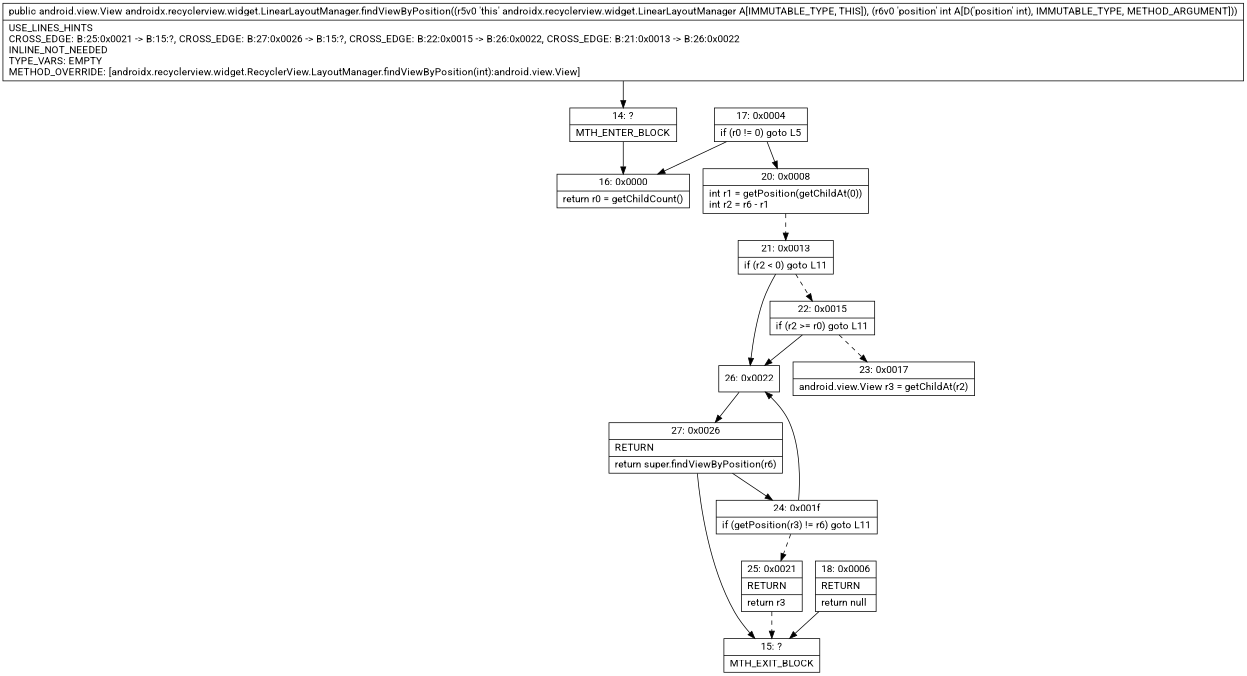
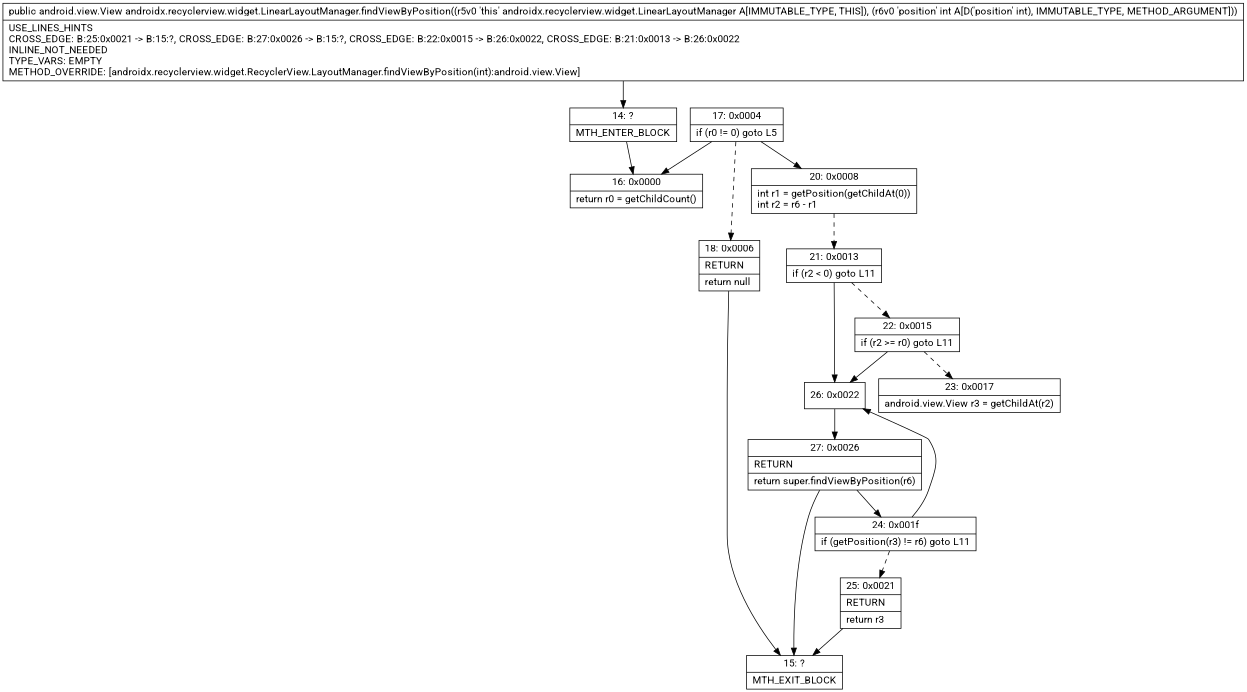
none -> (733, 187)
(772, 621) -> (831, 639)
